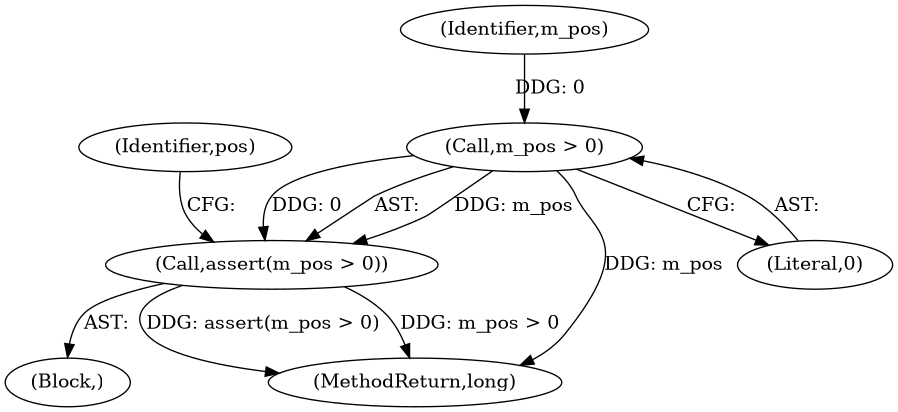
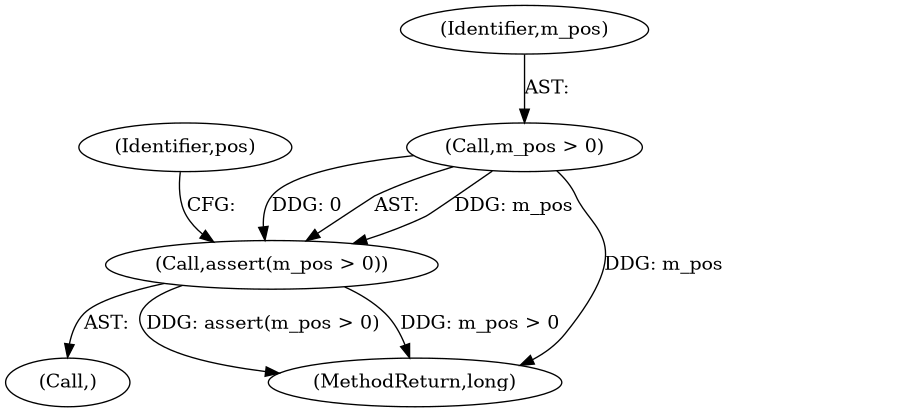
(550, 89) -> (550, 89)
(815, 265) -> none
(68, 382) -> (68, 382)
